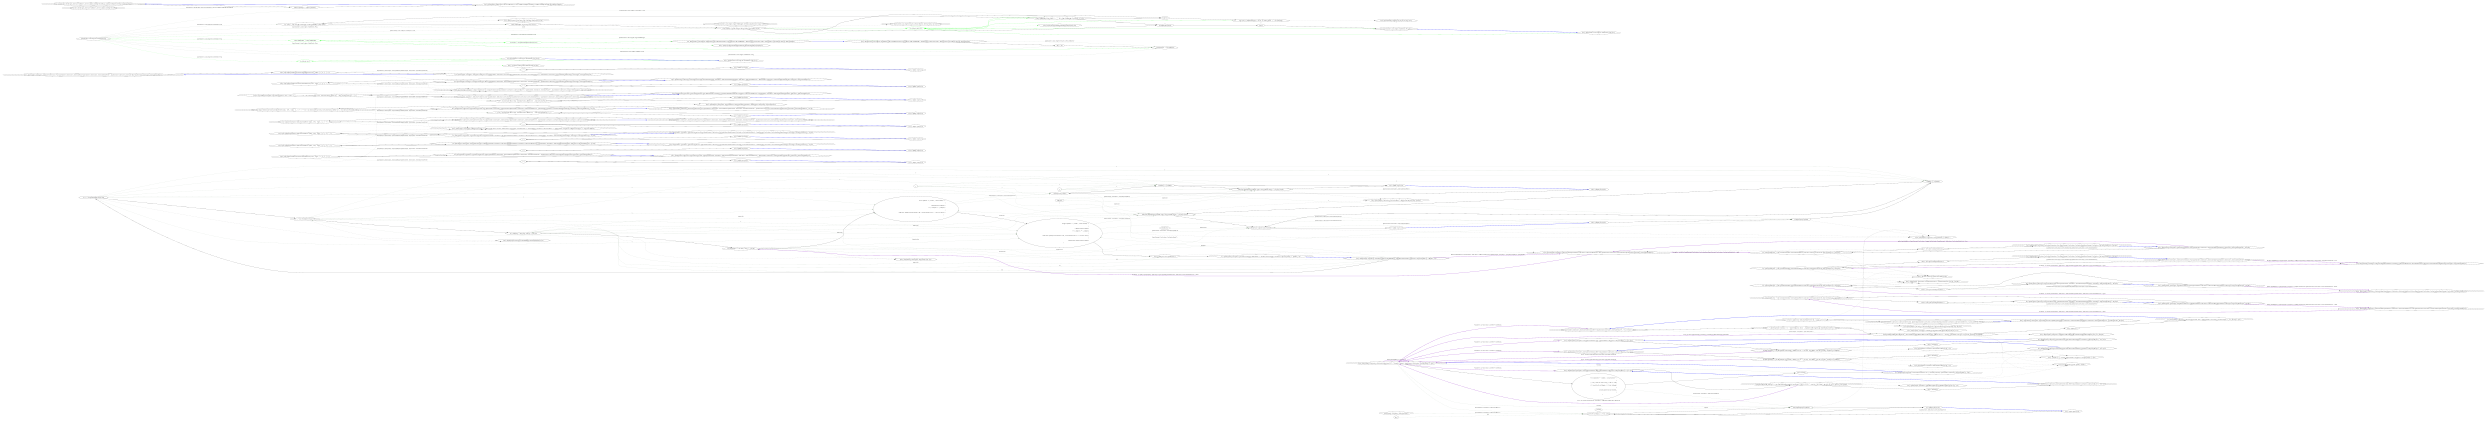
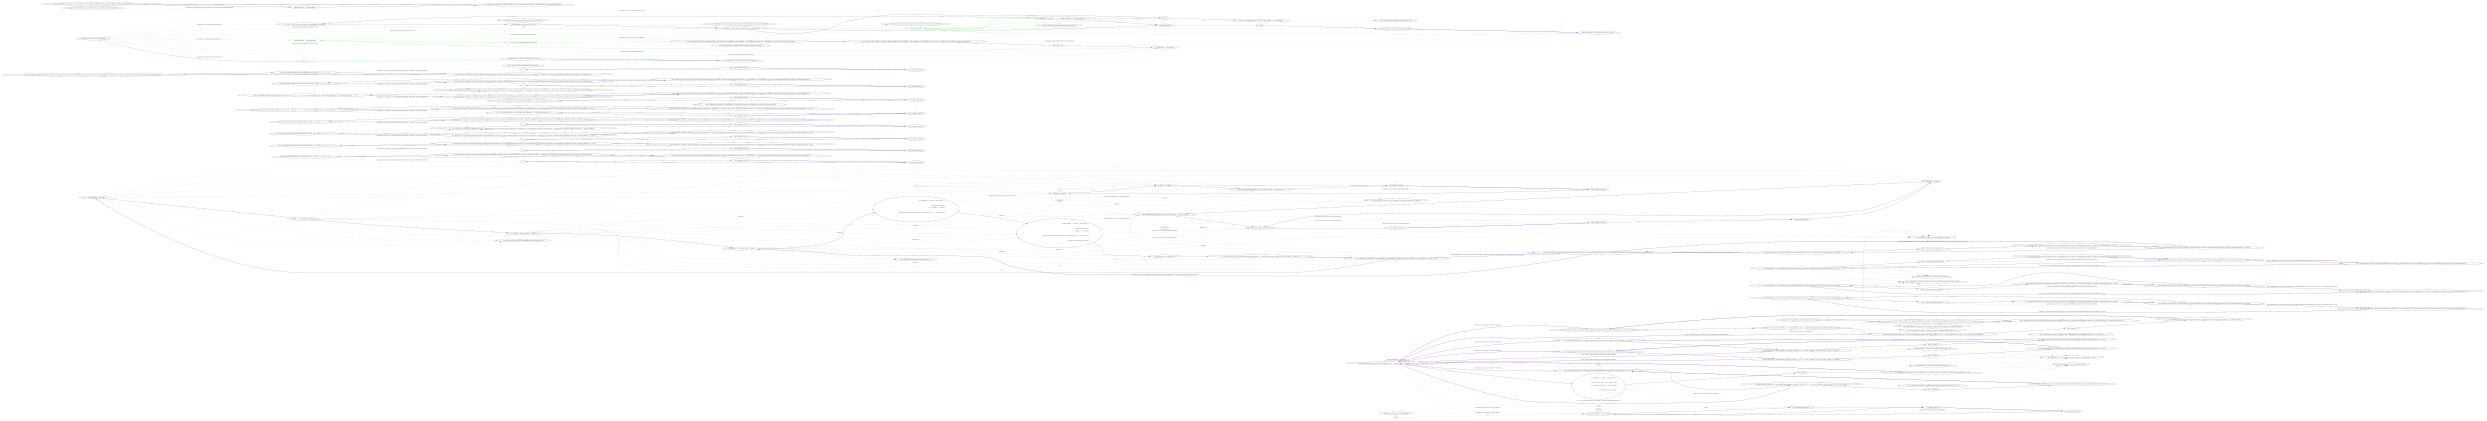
(197, 59) -> (197, 59)
